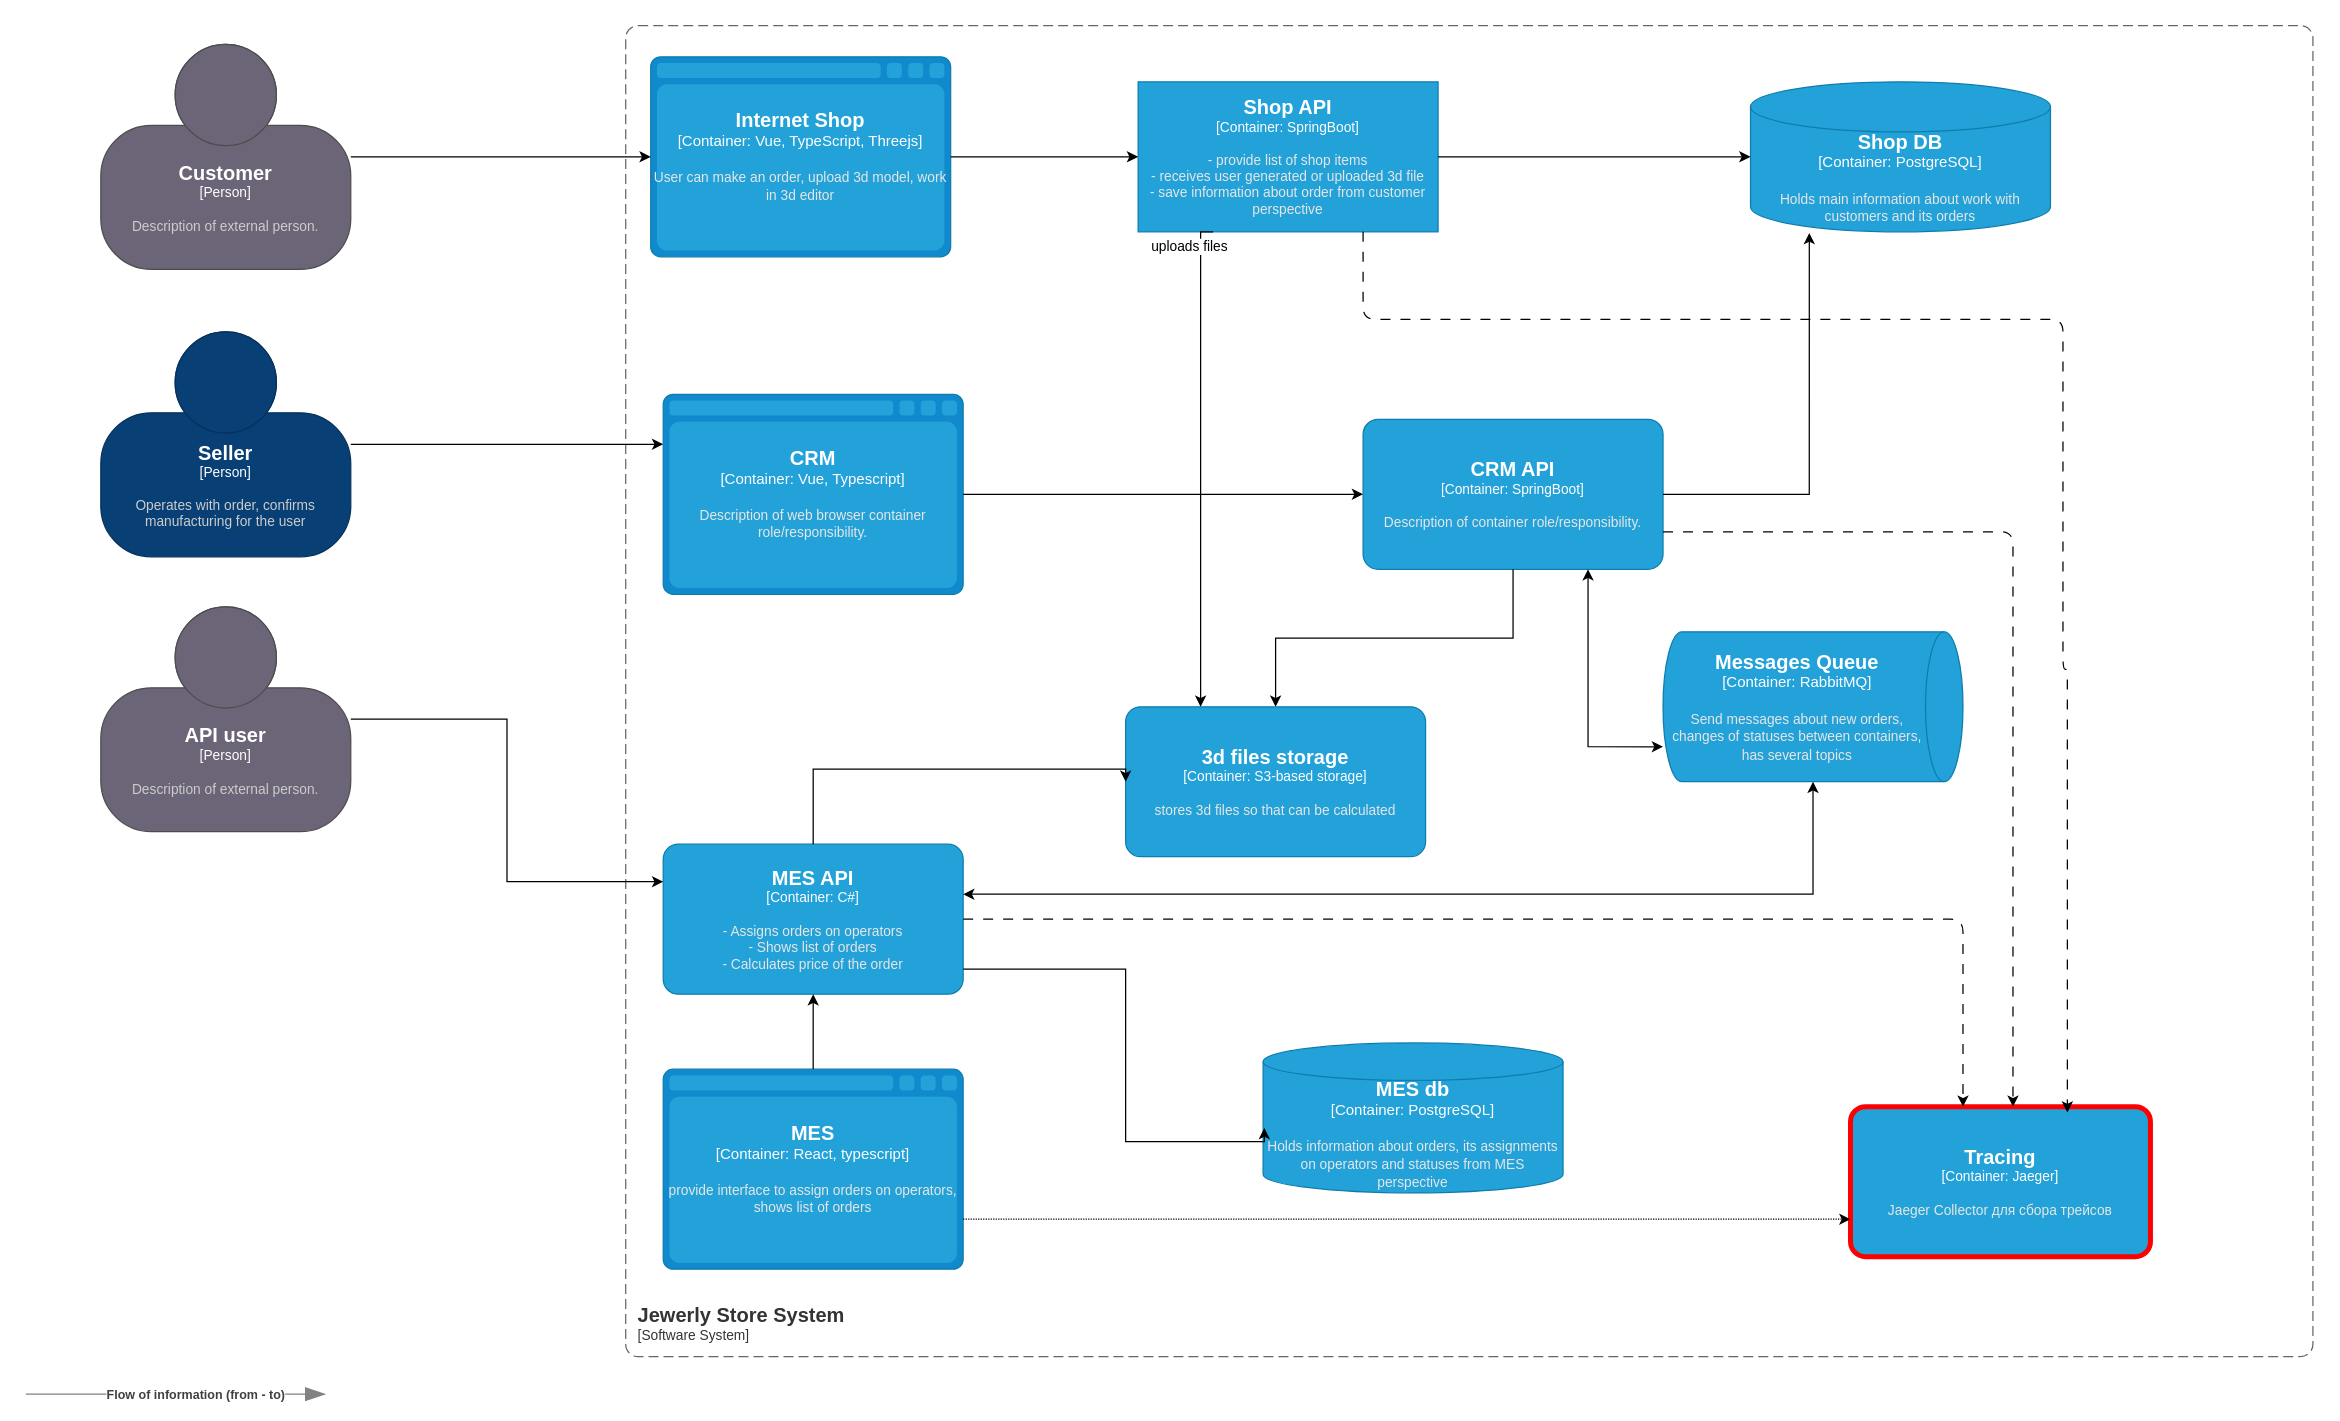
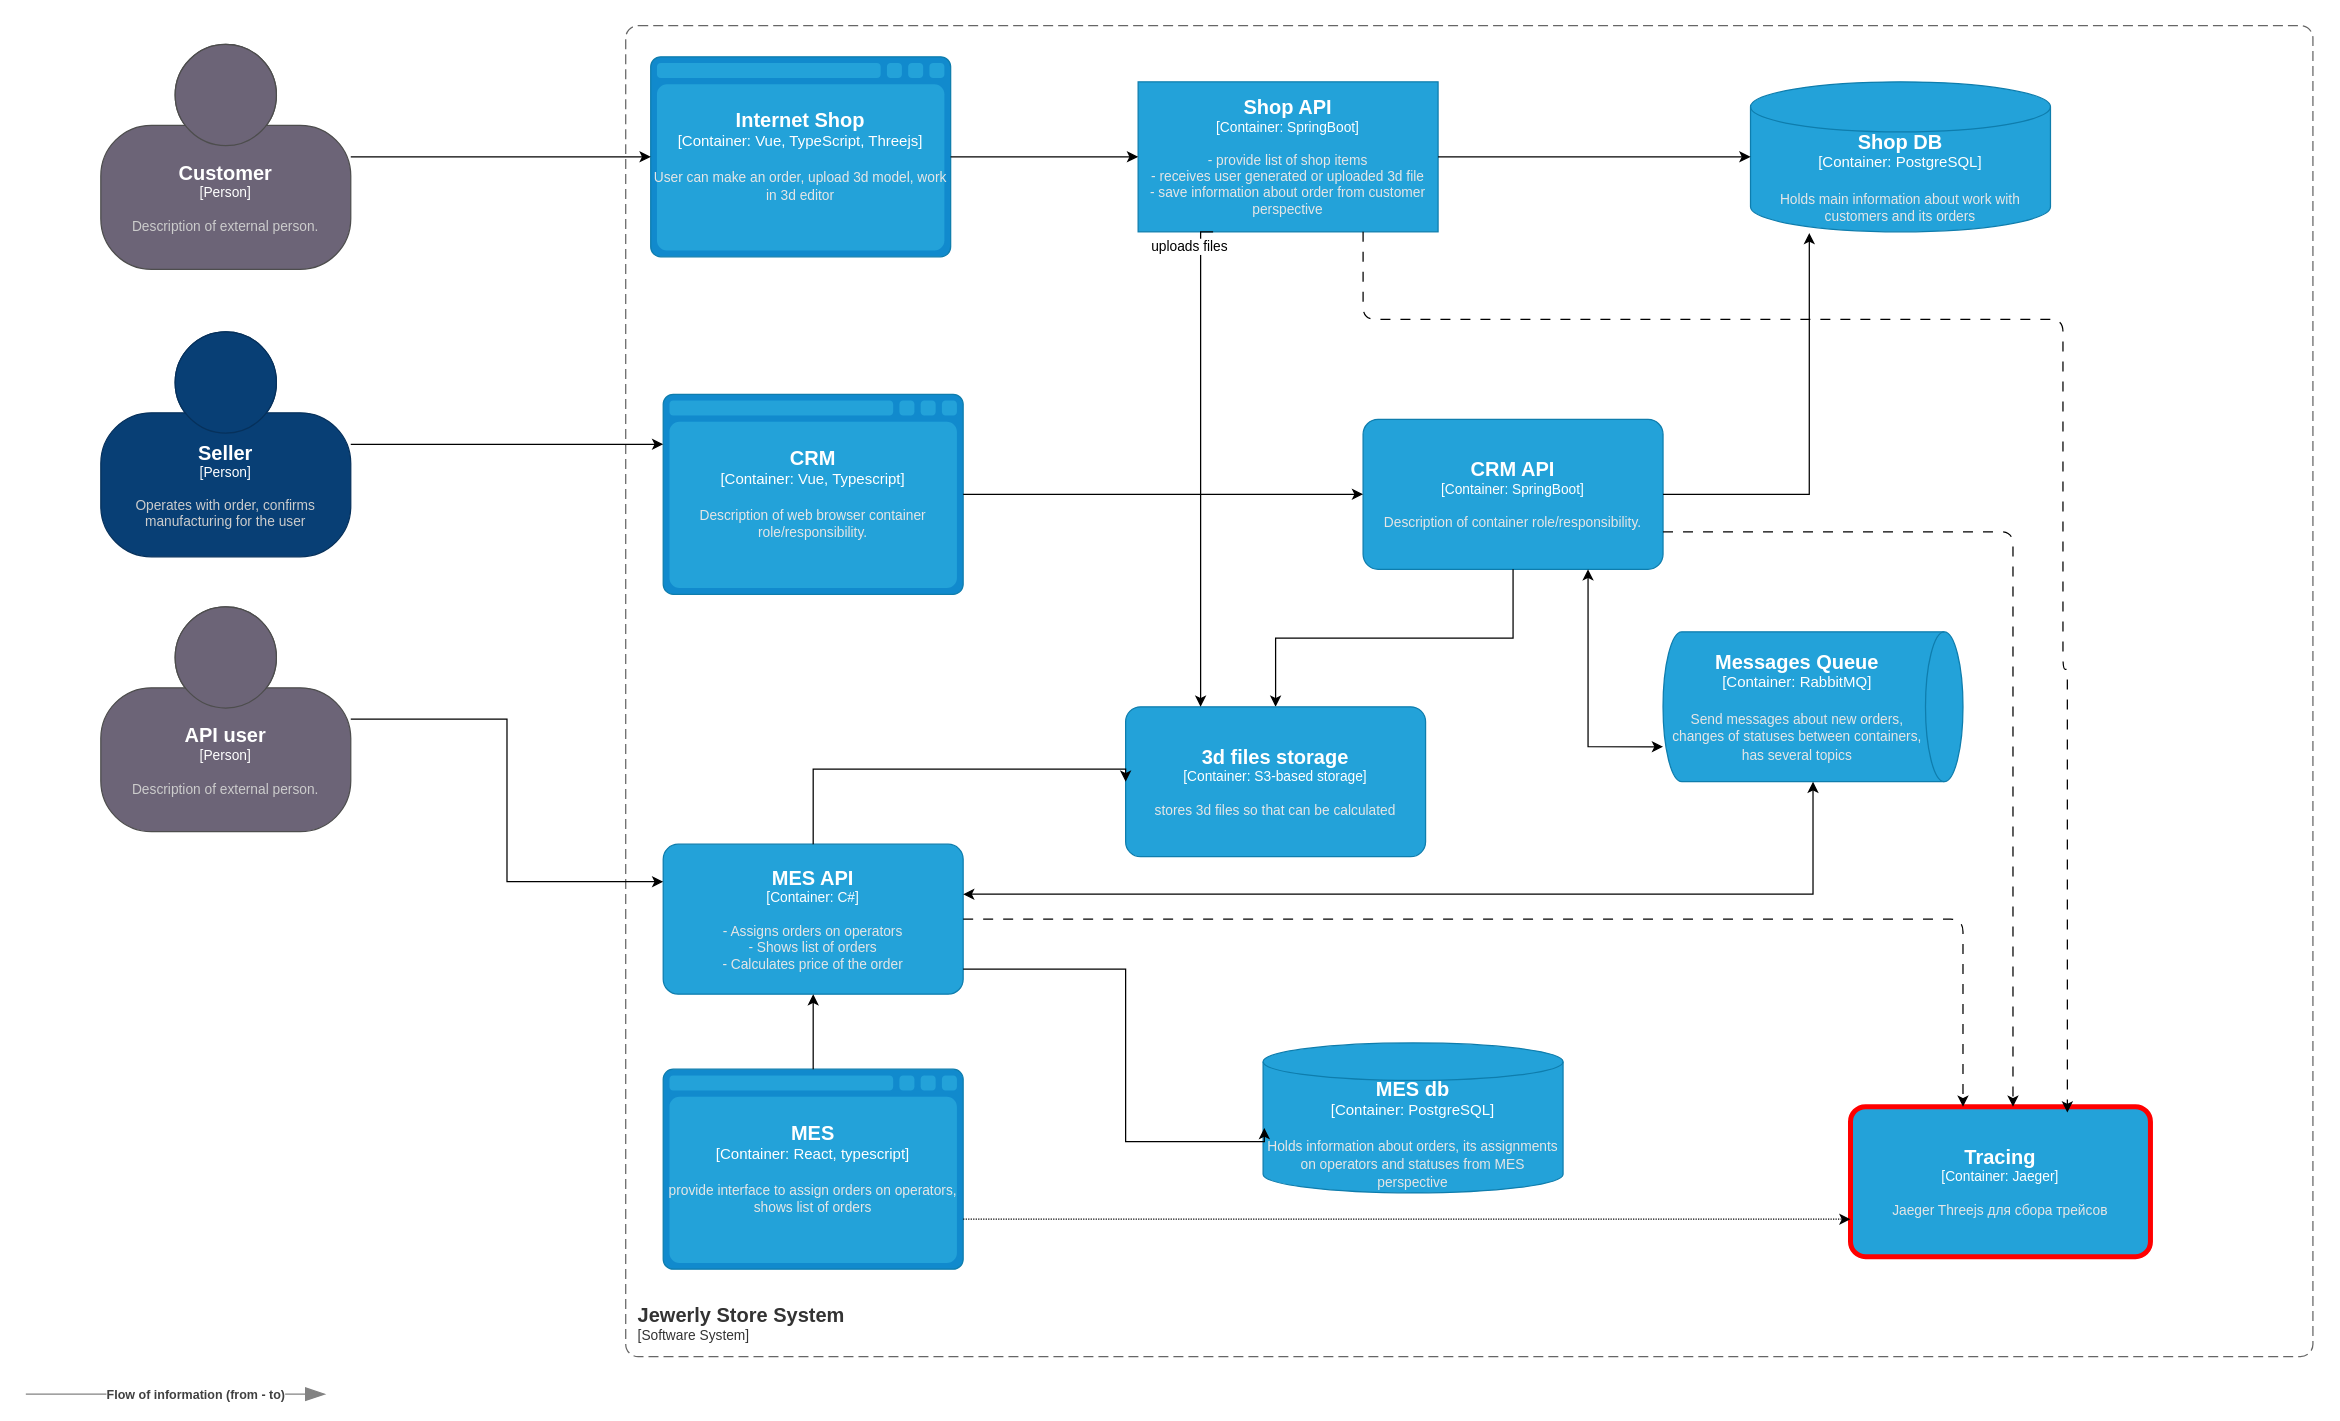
(2001, 1182) -> (2001, 1182)
